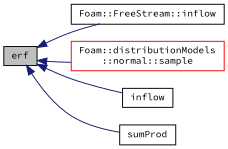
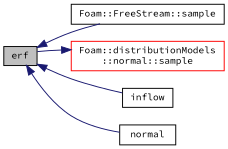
(148, 14) -> (148, 14)
(59, 62) -> (49, 51)
(148, 135) -> (148, 135)
